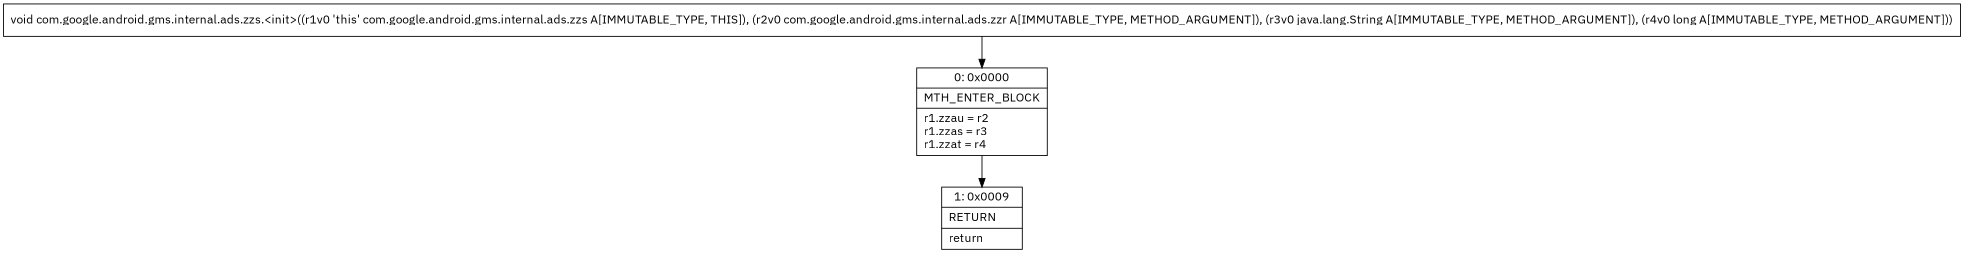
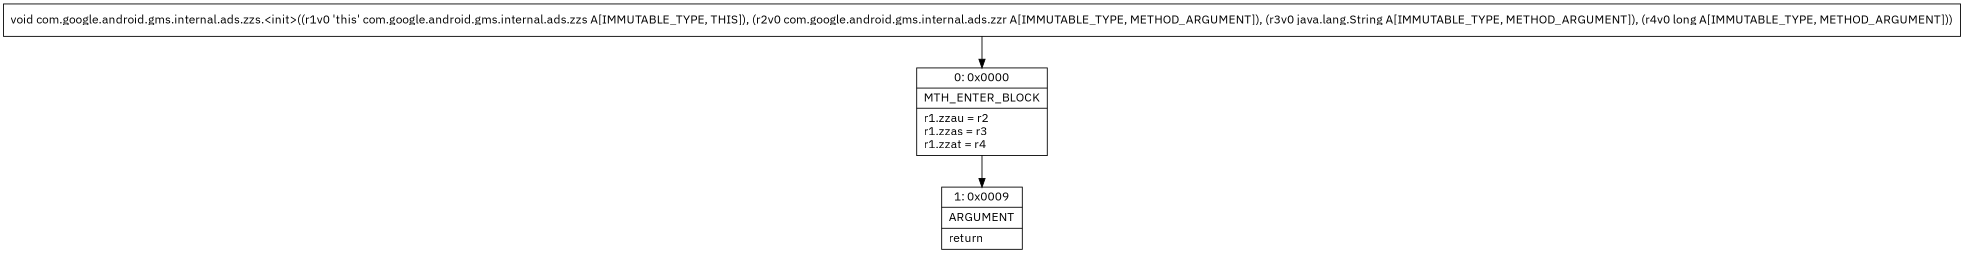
(973, 217) -> (982, 217)
